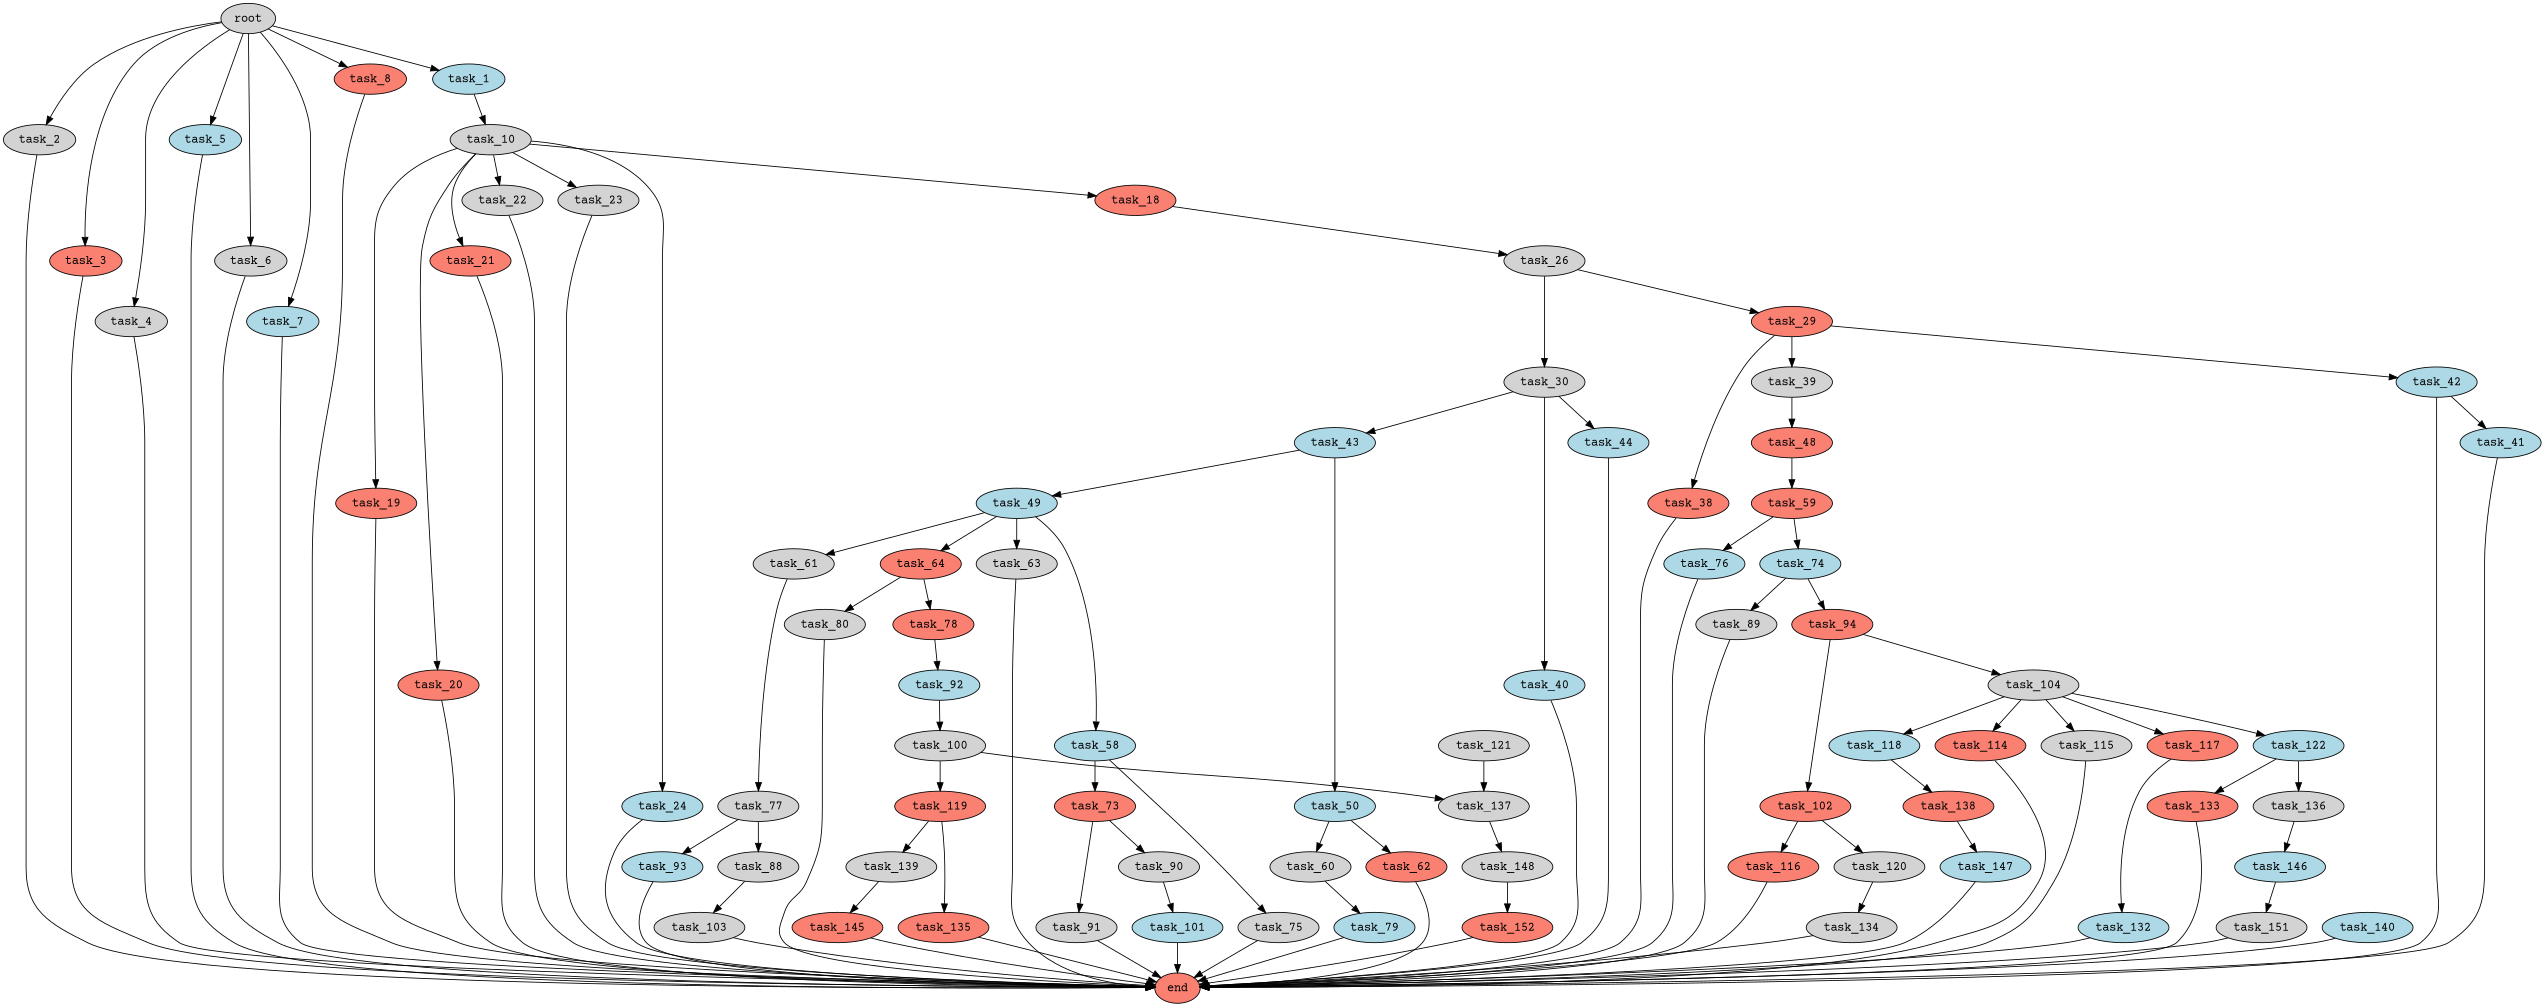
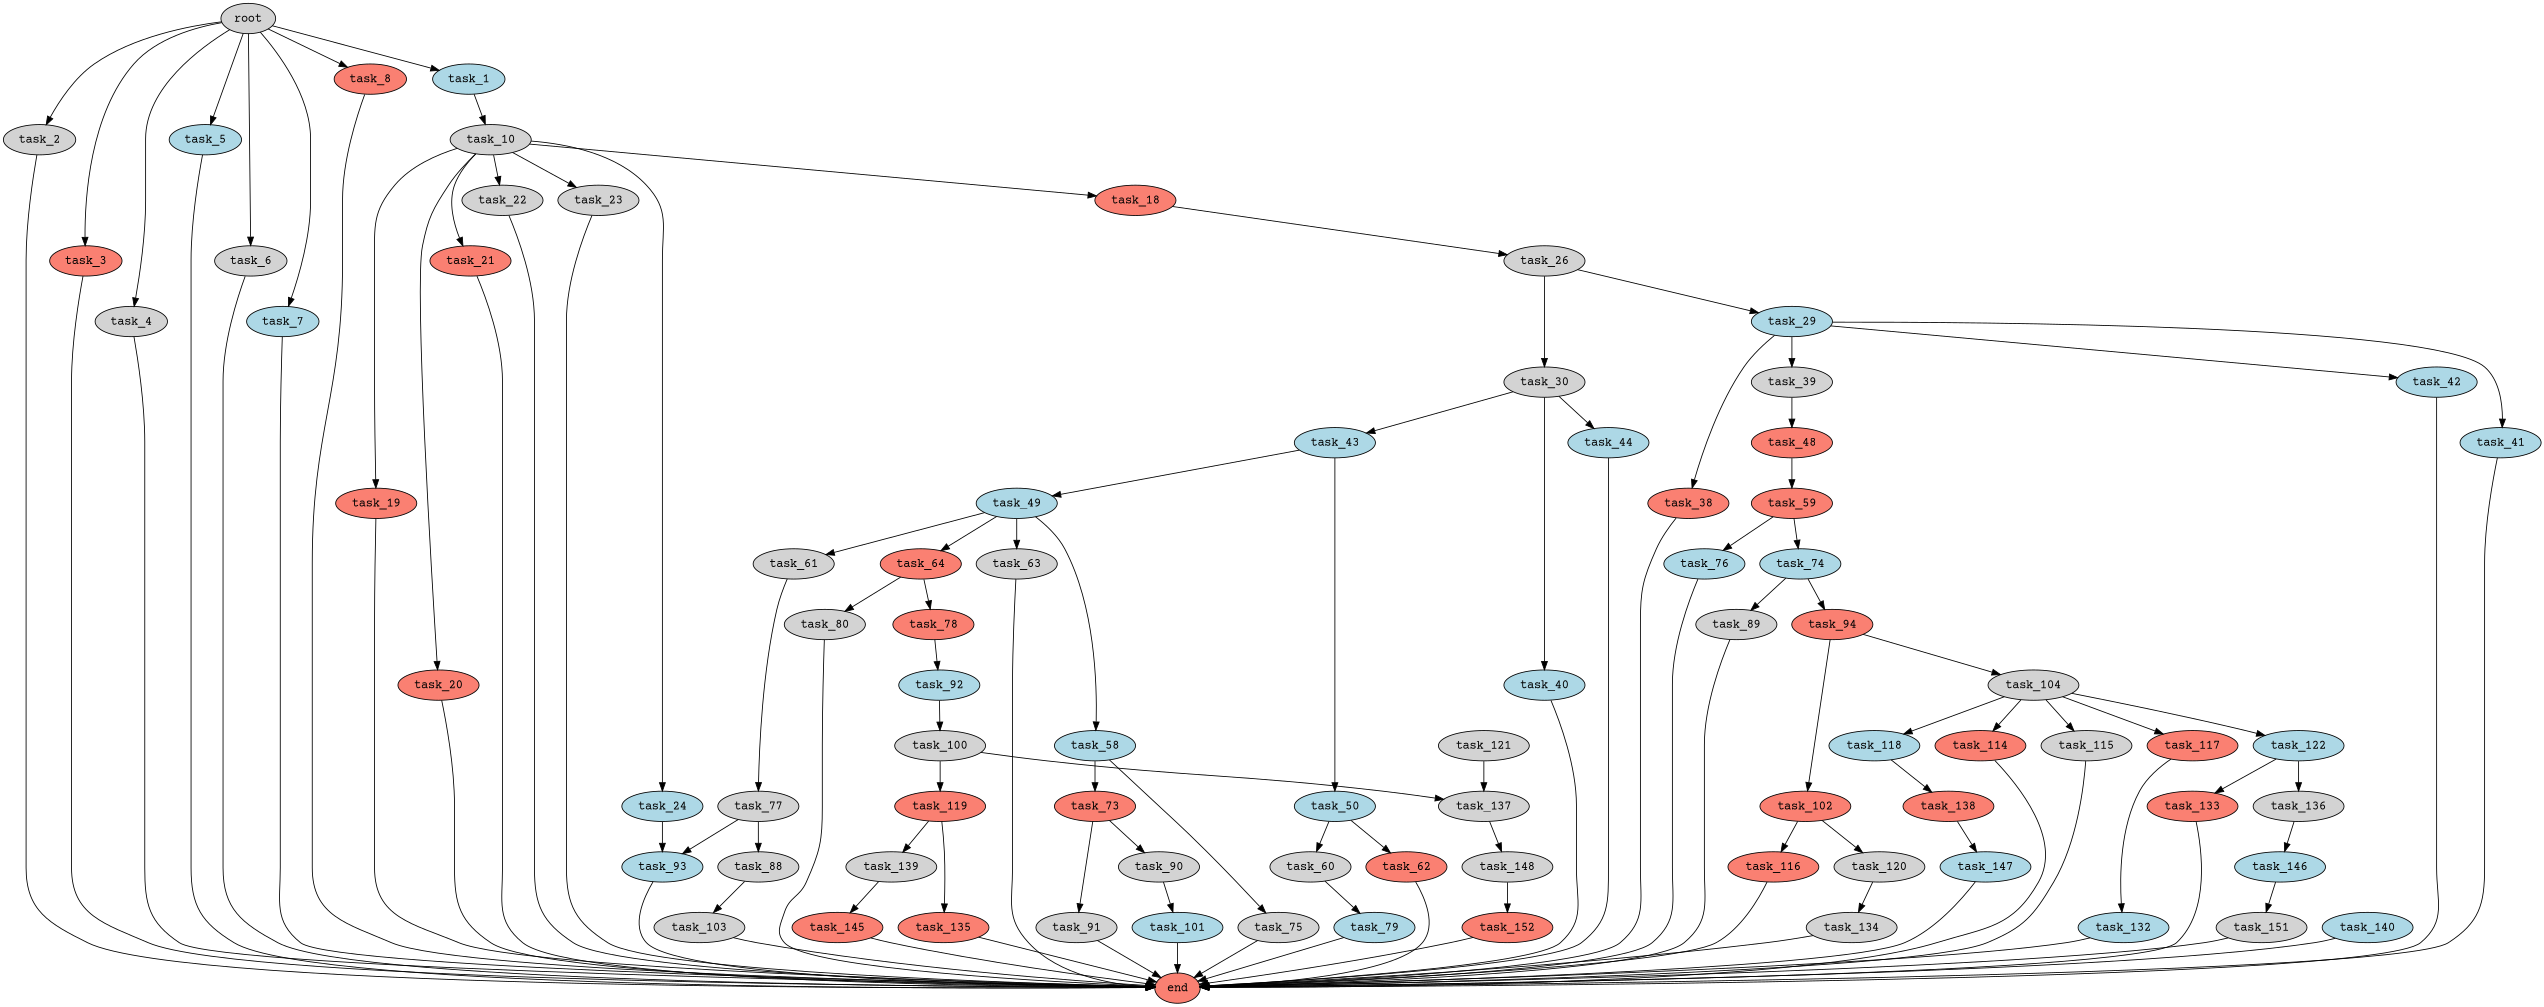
(1792, 322) -> (1792, 322)
(2466, 410) -> (2189, 328)
(817, 972) -> (662, 832)
